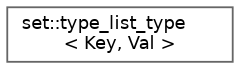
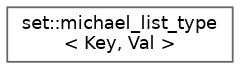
(120, 35) -> (120, 35)
